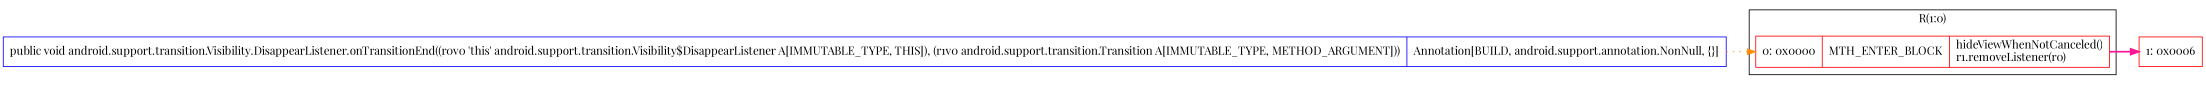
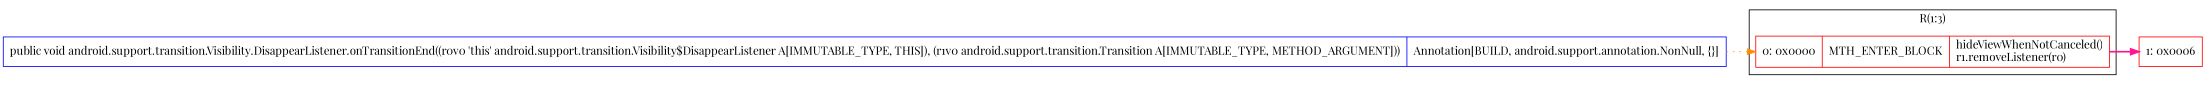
(1933, 19) -> (1933, 19)
